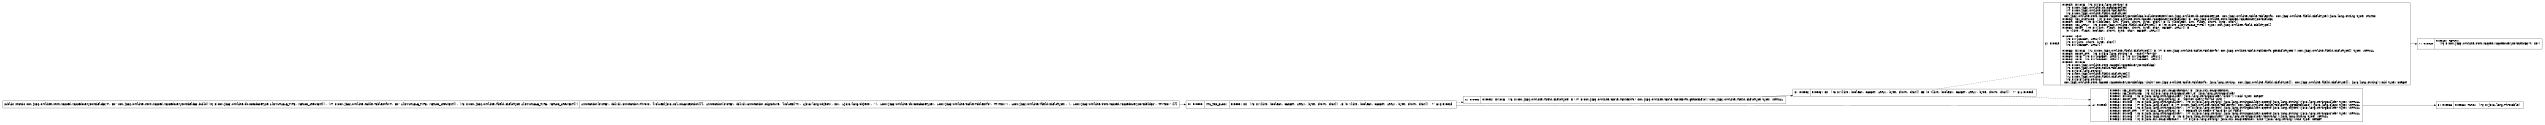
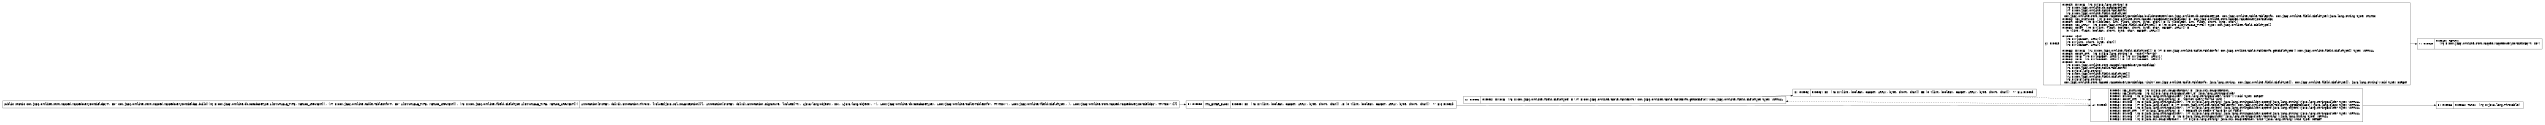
(1989, 81) -> none
(1459, 102) -> (1939, 103)
(1216, 104) -> (1217, 104)
